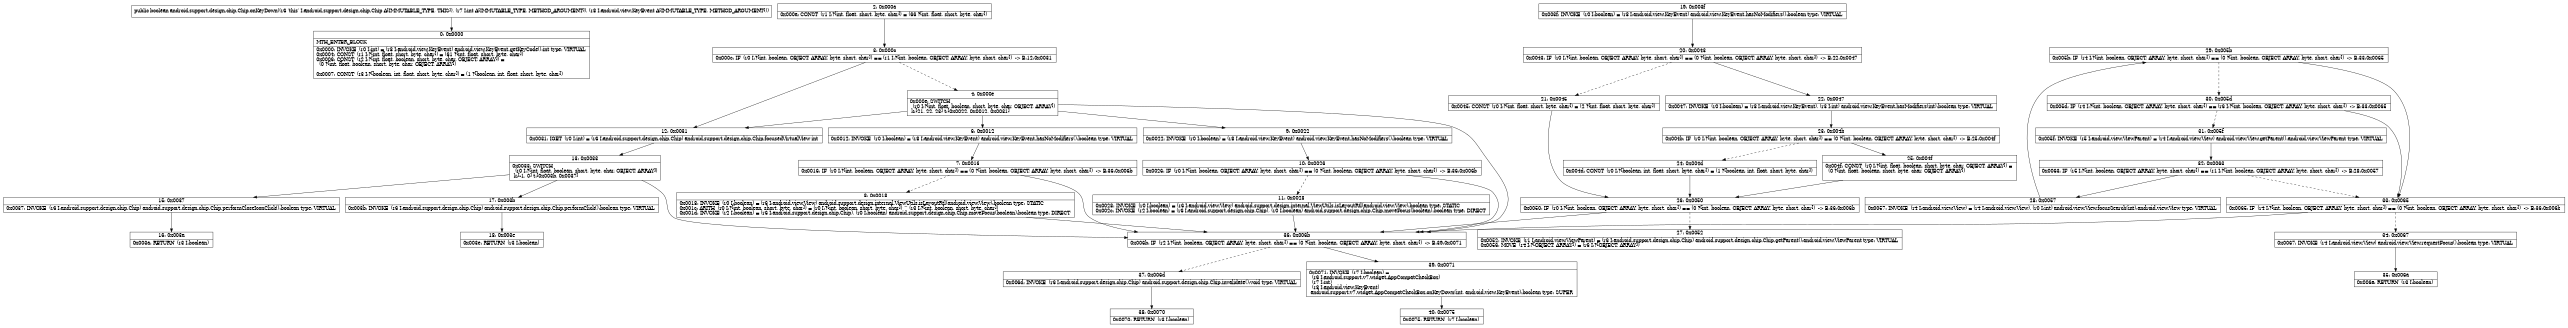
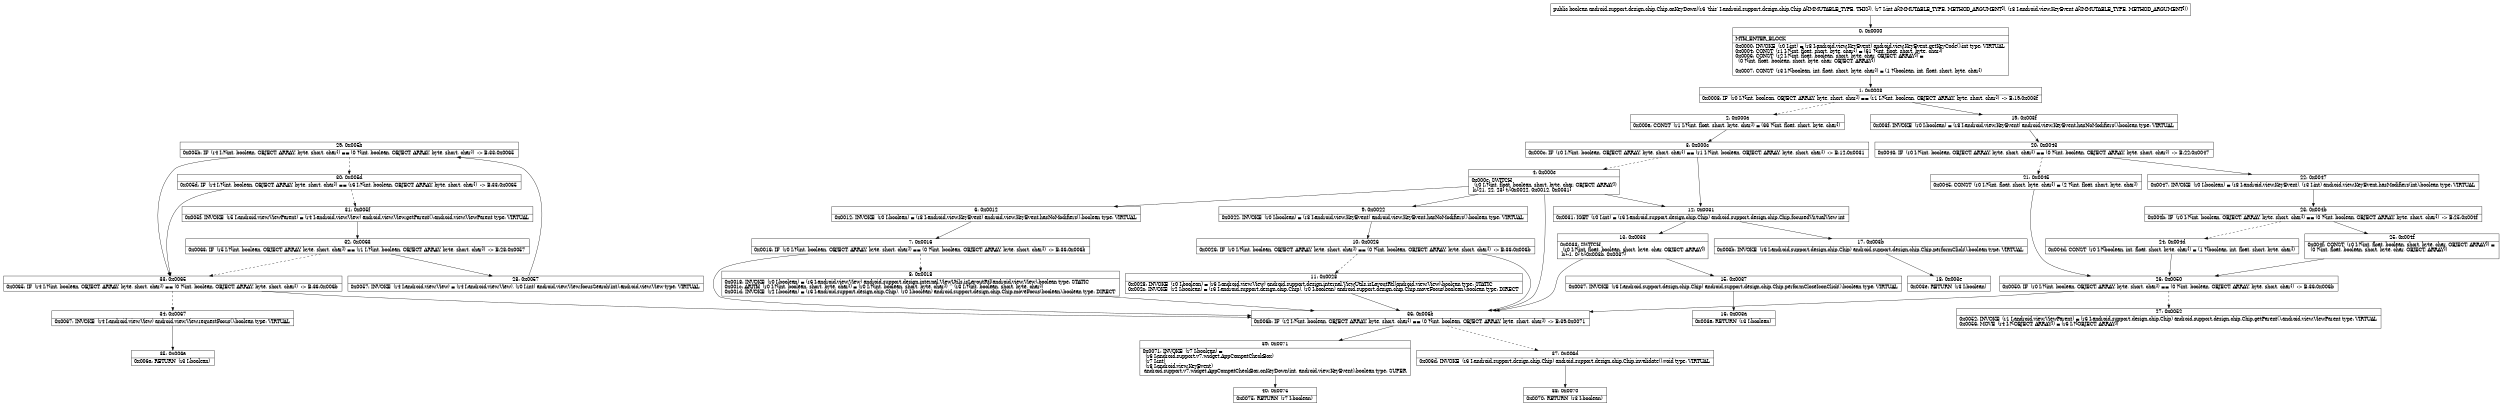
none -> (1871, 95)
(539, 188) -> (1784, 230)
